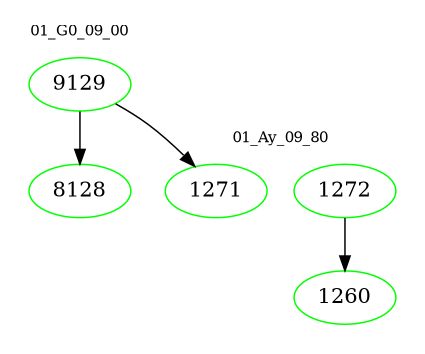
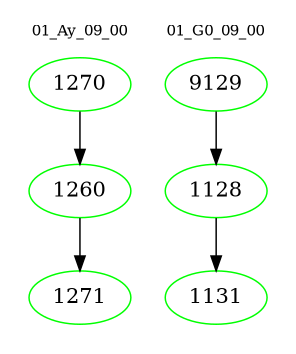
(163, 136) -> (80, 237)
(281, 138) -> (80, 32)
(80, 191) -> (216, 191)
(345, 191) -> (80, 84)
none -> (216, 298)
